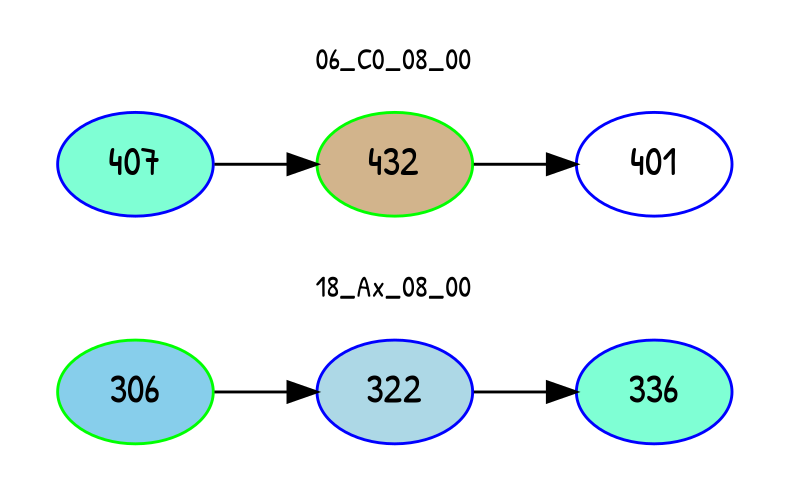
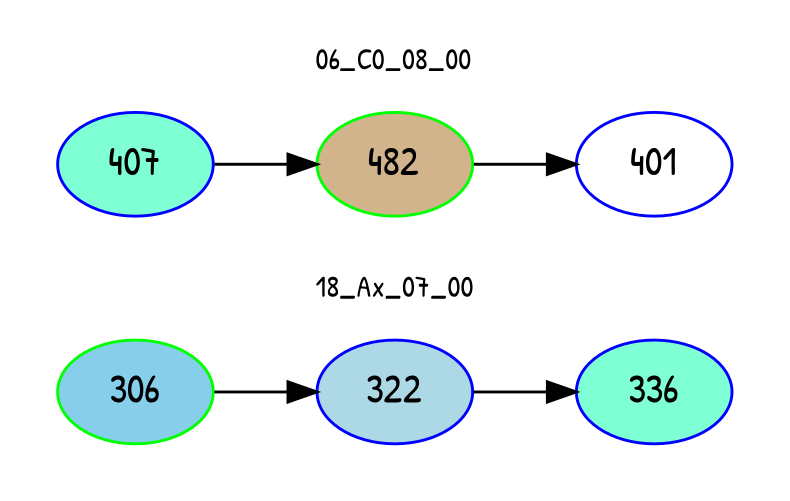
(395, 164) -> (395, 164)
(395, 290) -> (395, 290)
